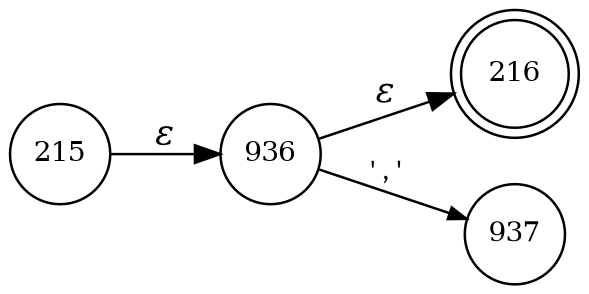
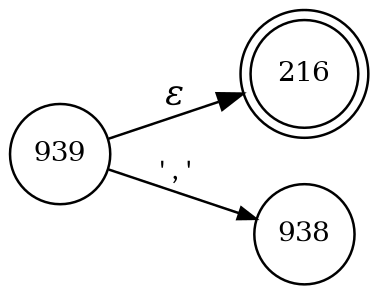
(60, 154) -> none
(271, 154) -> (60, 154)
(515, 234) -> (304, 234)
